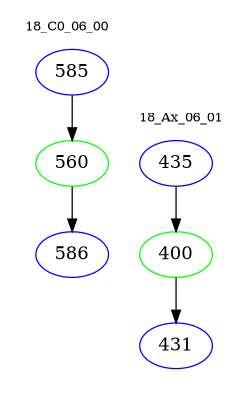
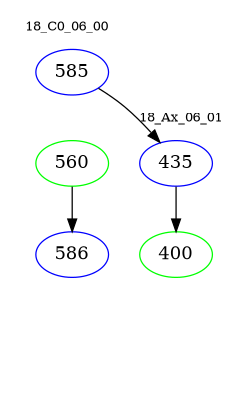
(72, 112) -> (138, 119)
(176, 346) -> none
